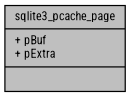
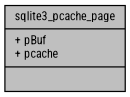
(36, 54) -> (37, 54)
